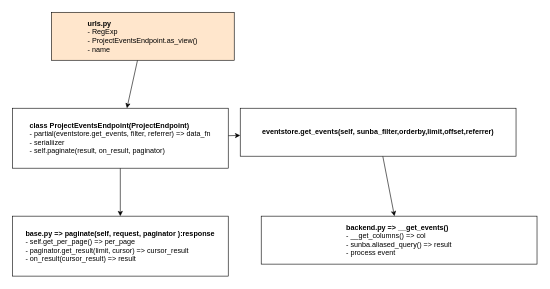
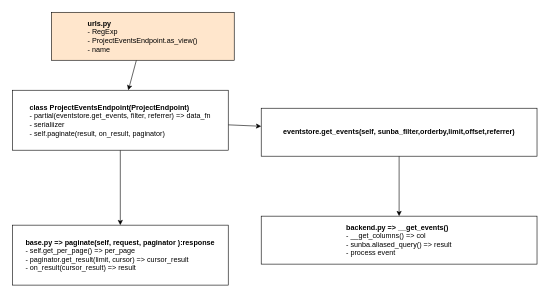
(378, 132) -> (399, 132)
(120, 138) -> (120, 120)
(120, 246) -> (120, 255)
